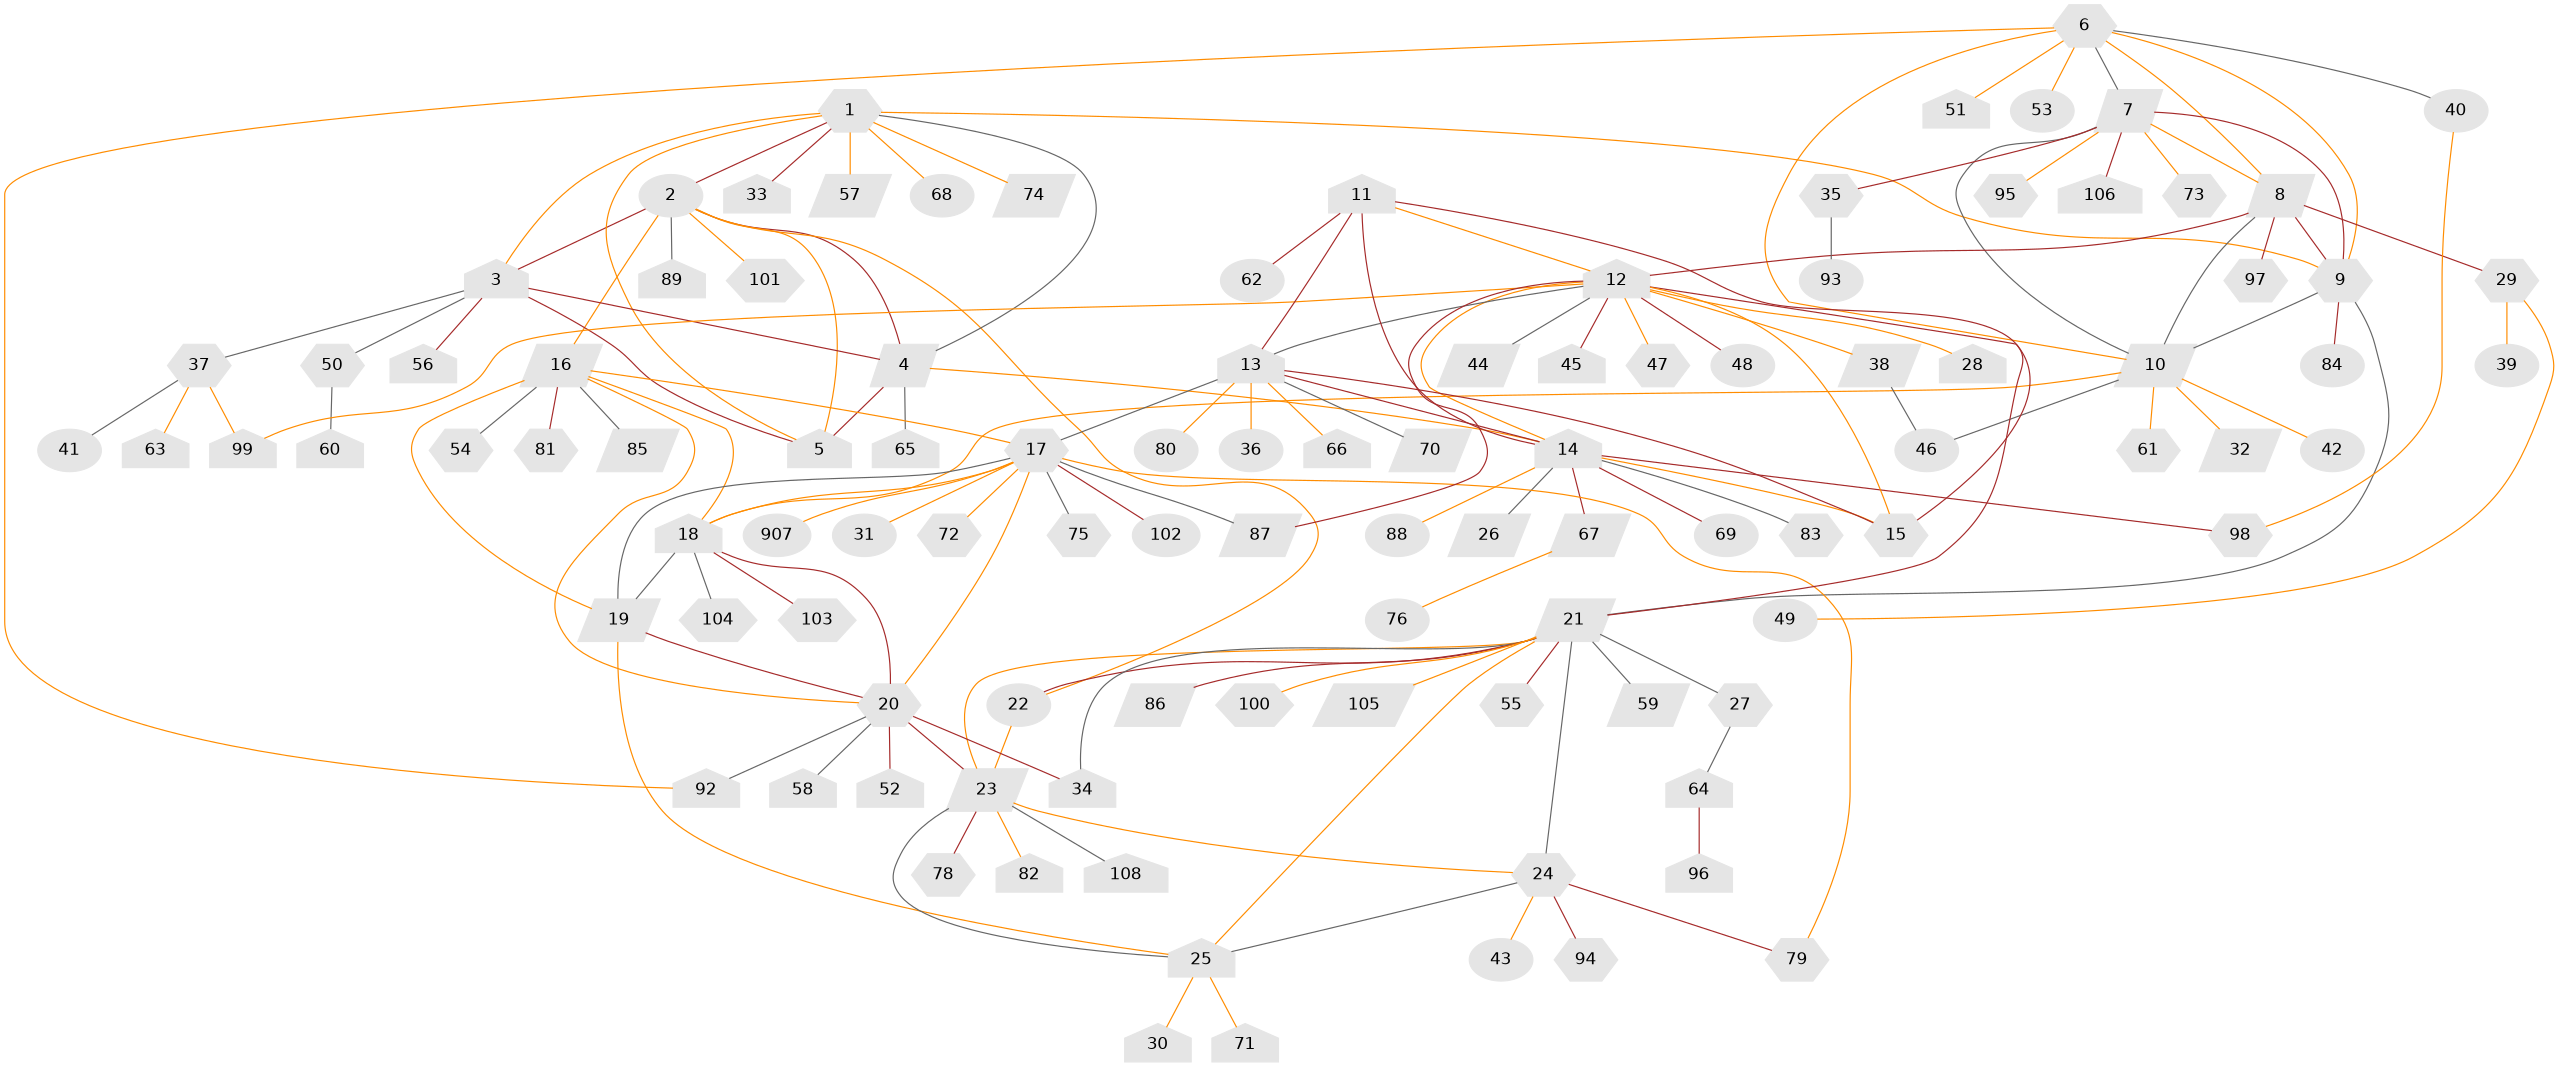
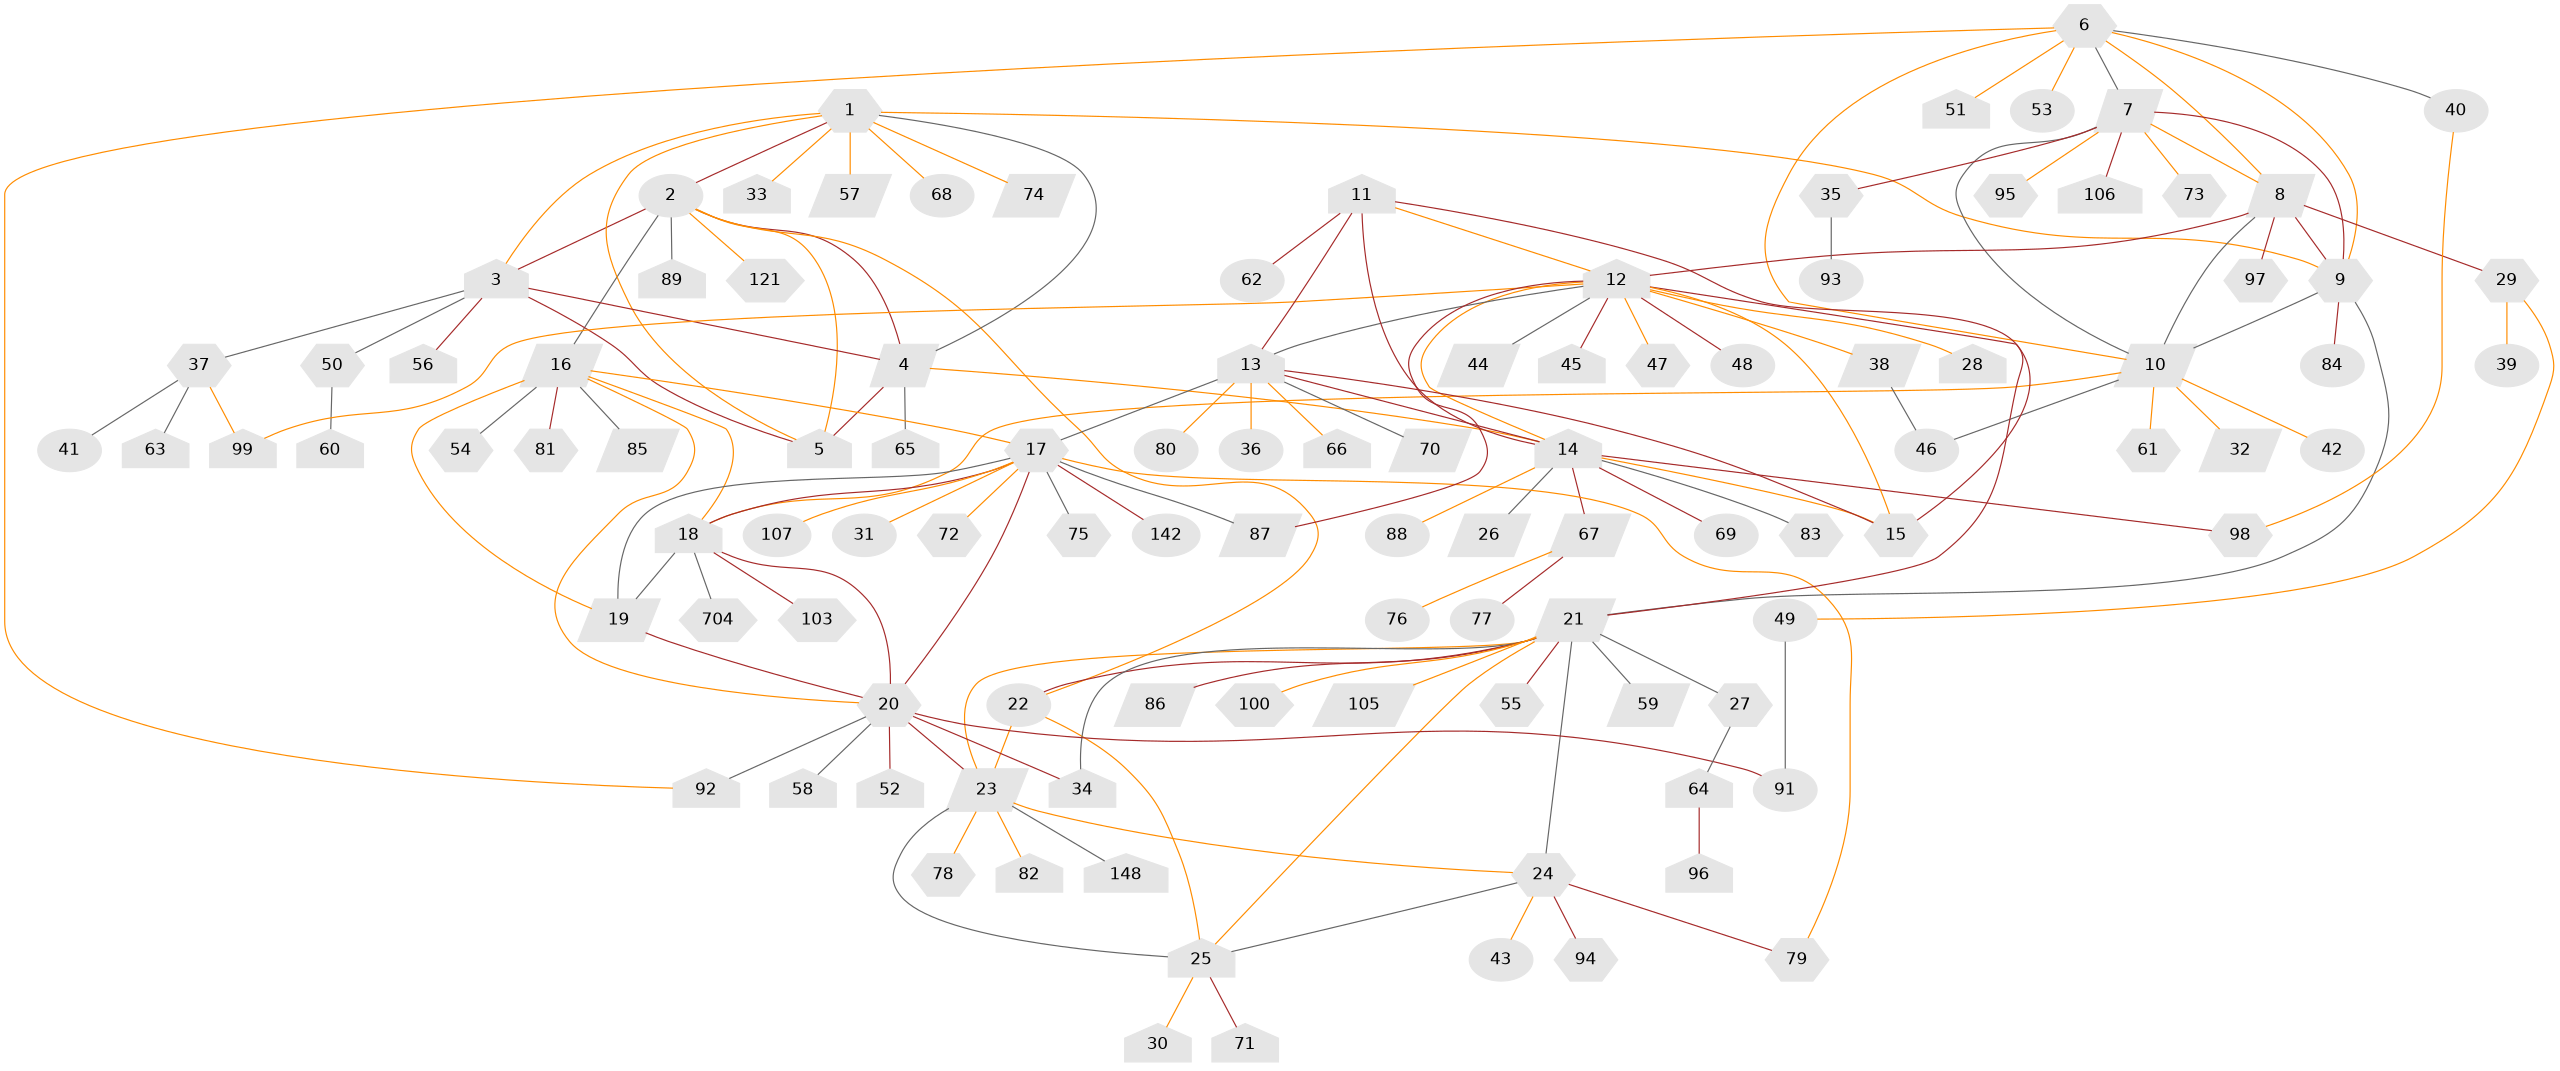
(802, 155) -> (802, 155)
(765, 281) -> (765, 281)
(611, 286) -> (611, 286)
(176, 410) -> (176, 410)
(861, 492) -> (861, 492)
(777, 535) -> (777, 535)
(1166, 535) -> (1166, 535)
(976, 583) -> (976, 583)
(718, 620) -> (718, 620)
none -> (1482, 620)
none -> (1785, 790)
(965, 833) -> (965, 833)
(1126, 875) -> (1126, 875)
(820, 886) -> (1156, 804)
(1223, 1002) -> (1223, 1002)
